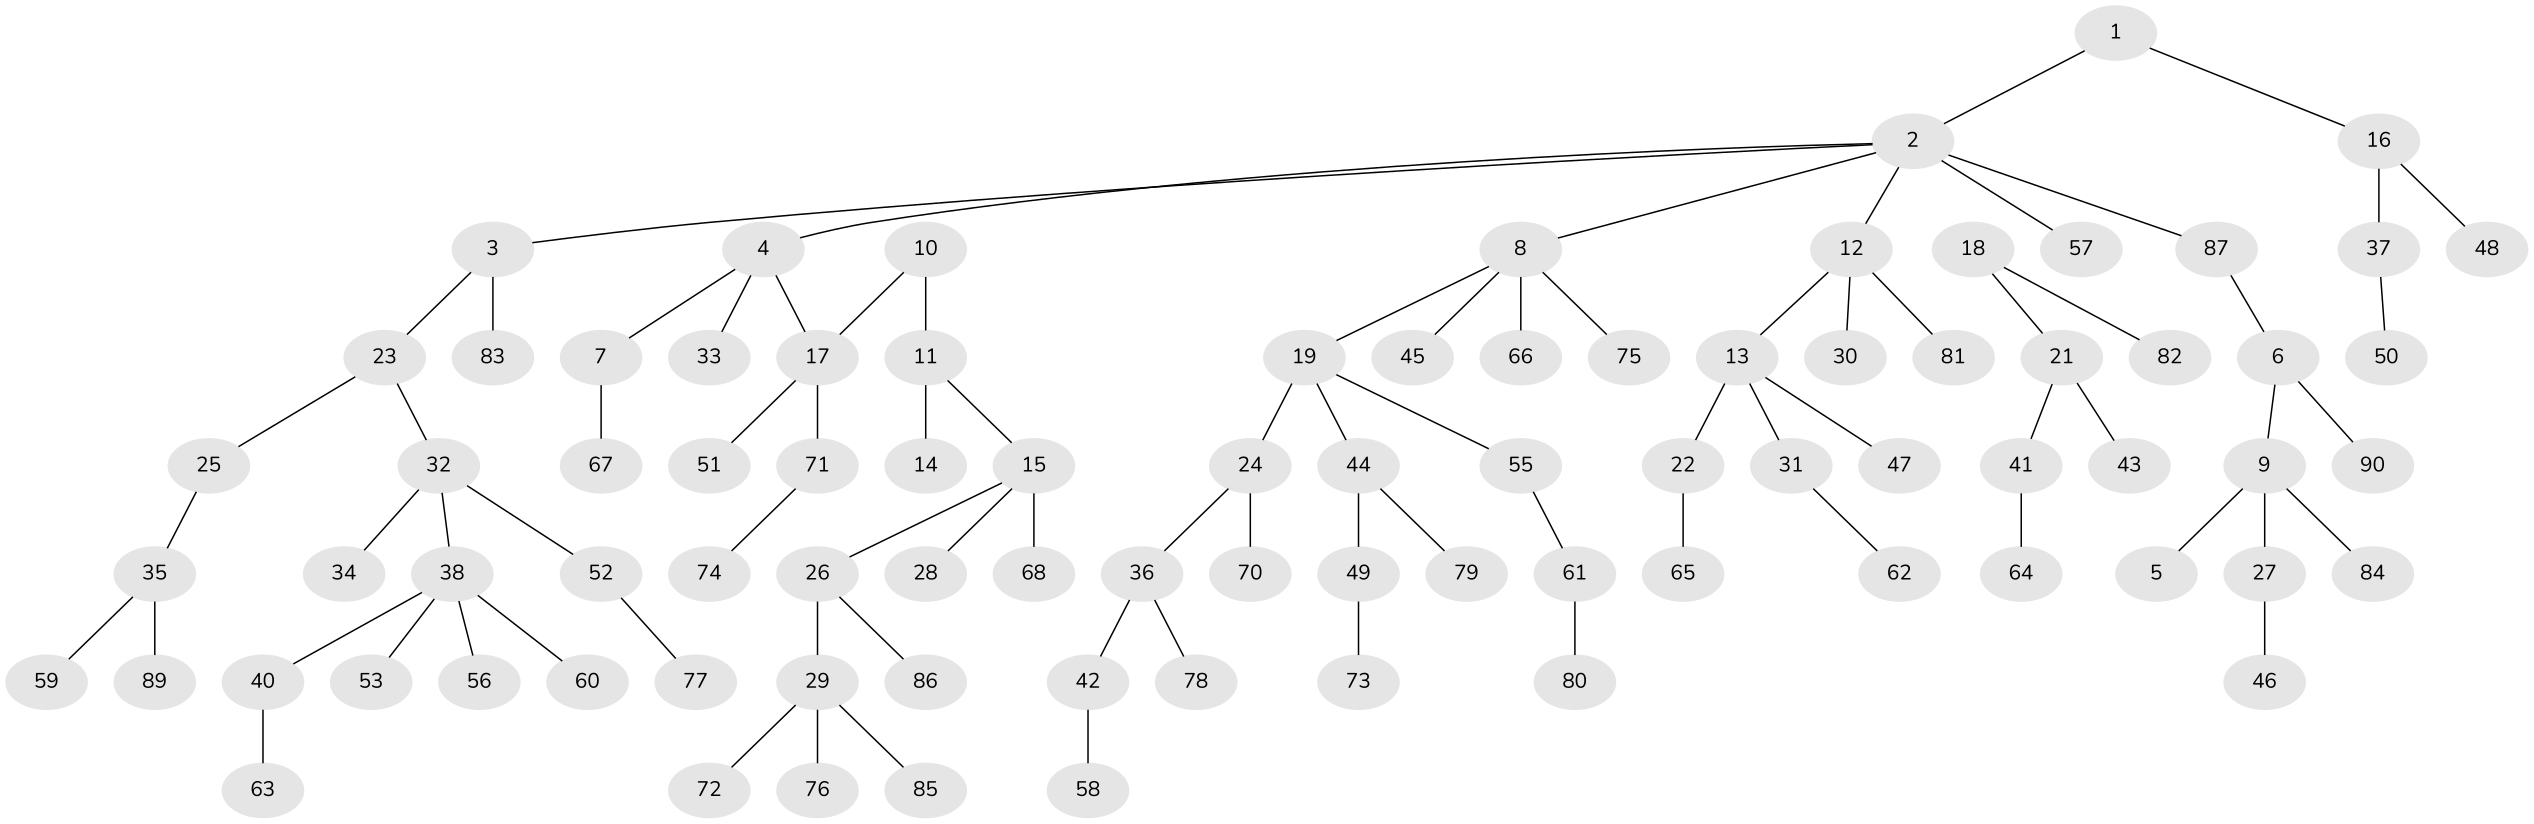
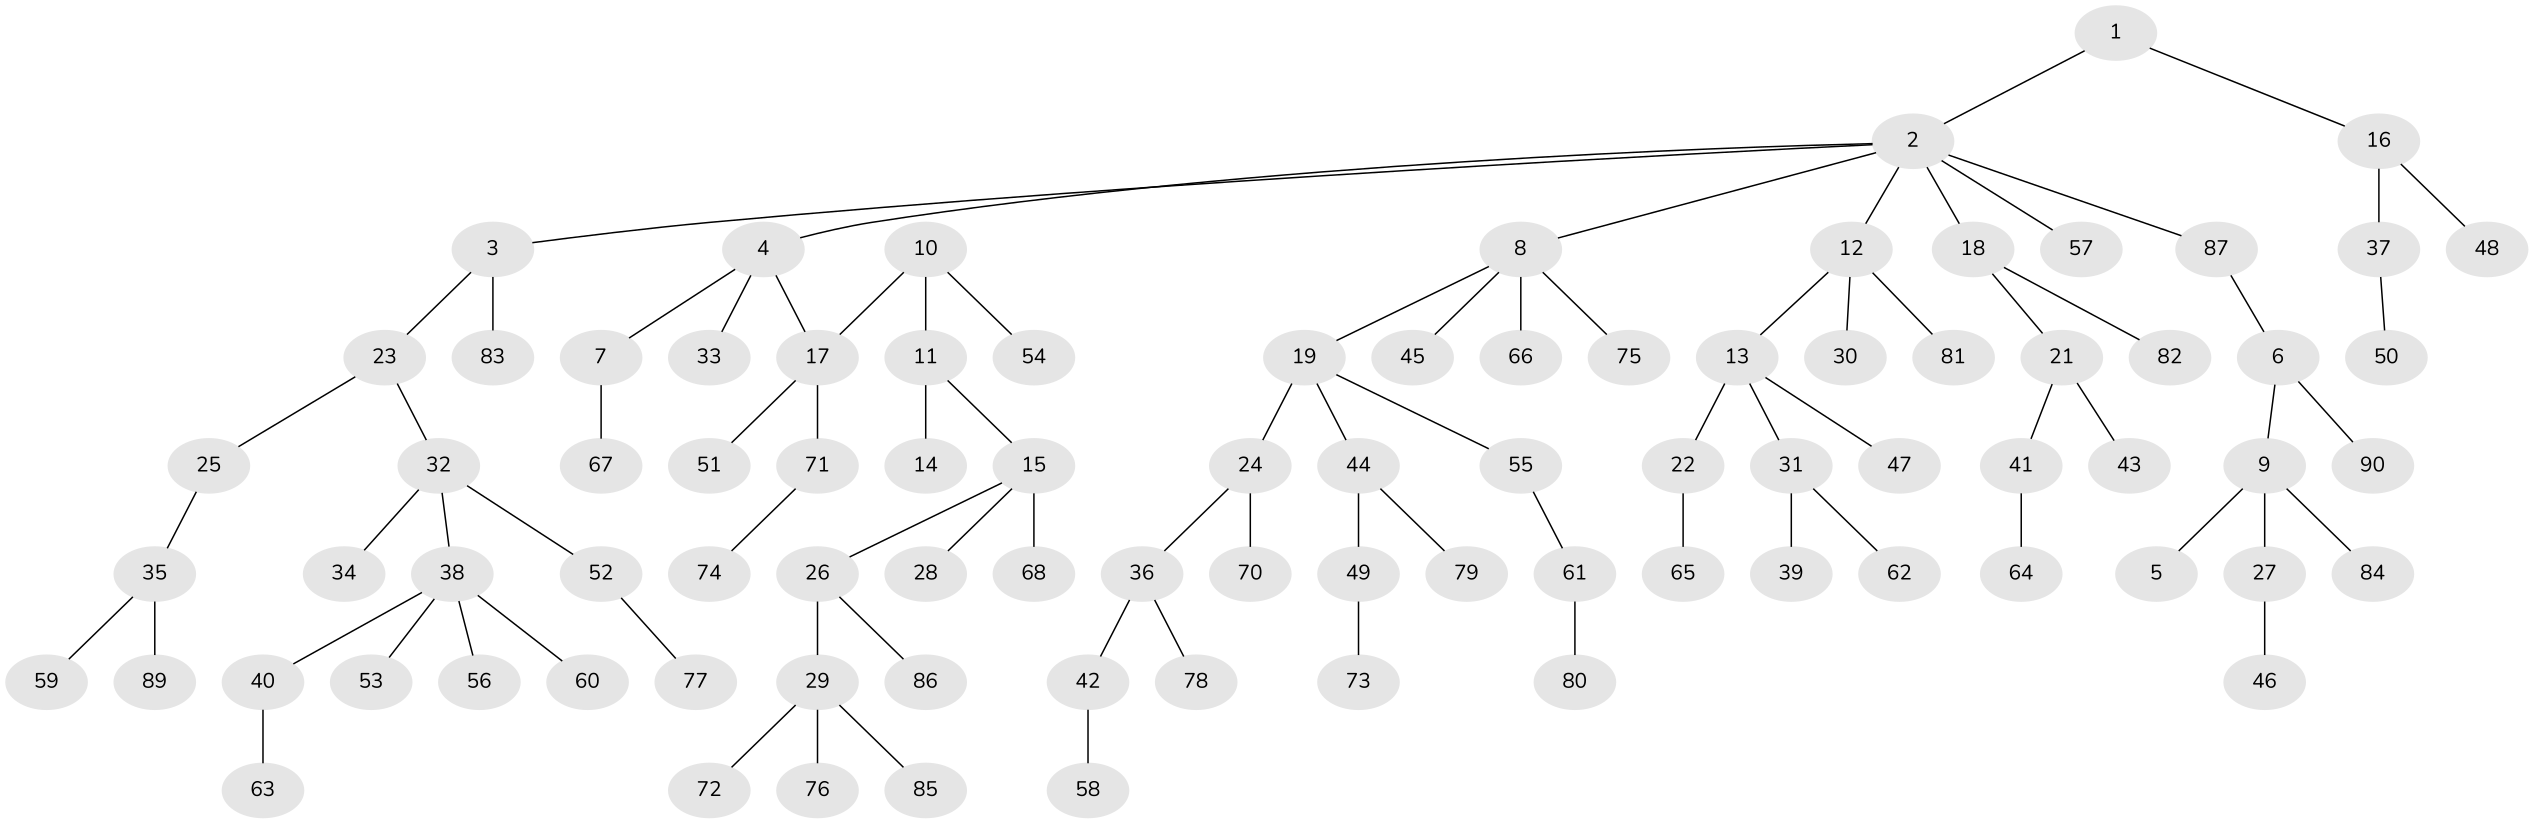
none -> (1943, 195)
none -> (1034, 358)
none -> (1791, 574)
